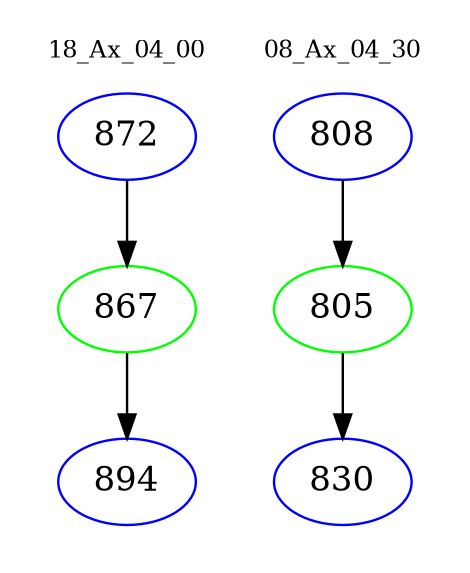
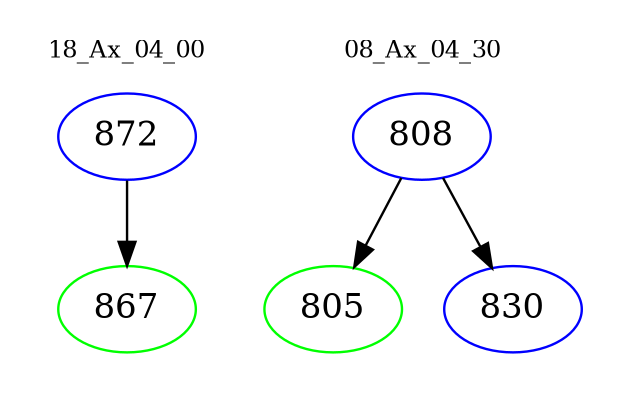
(343, 384) -> (462, 212)
(127, 482) -> none
